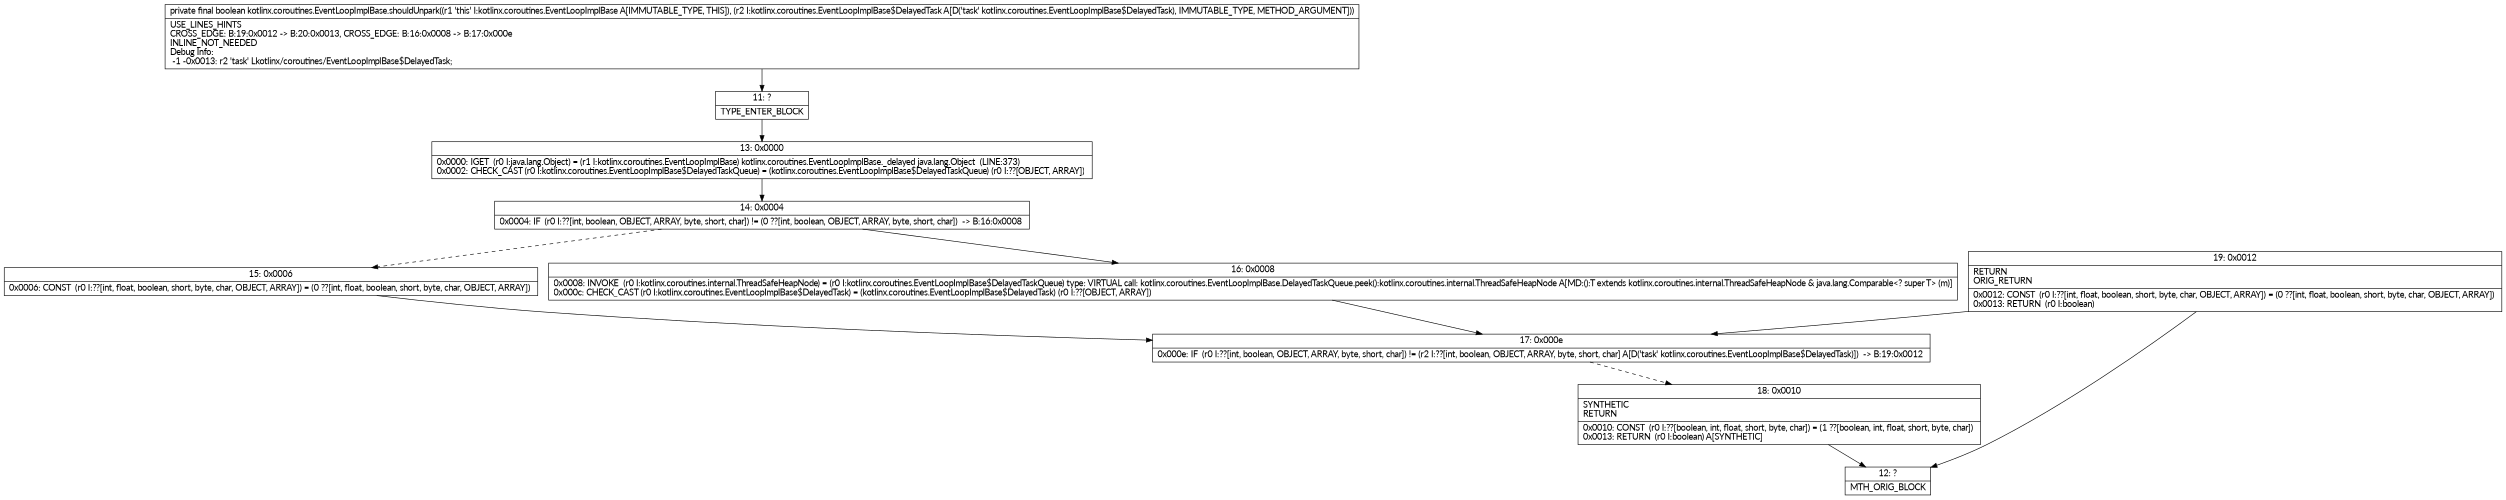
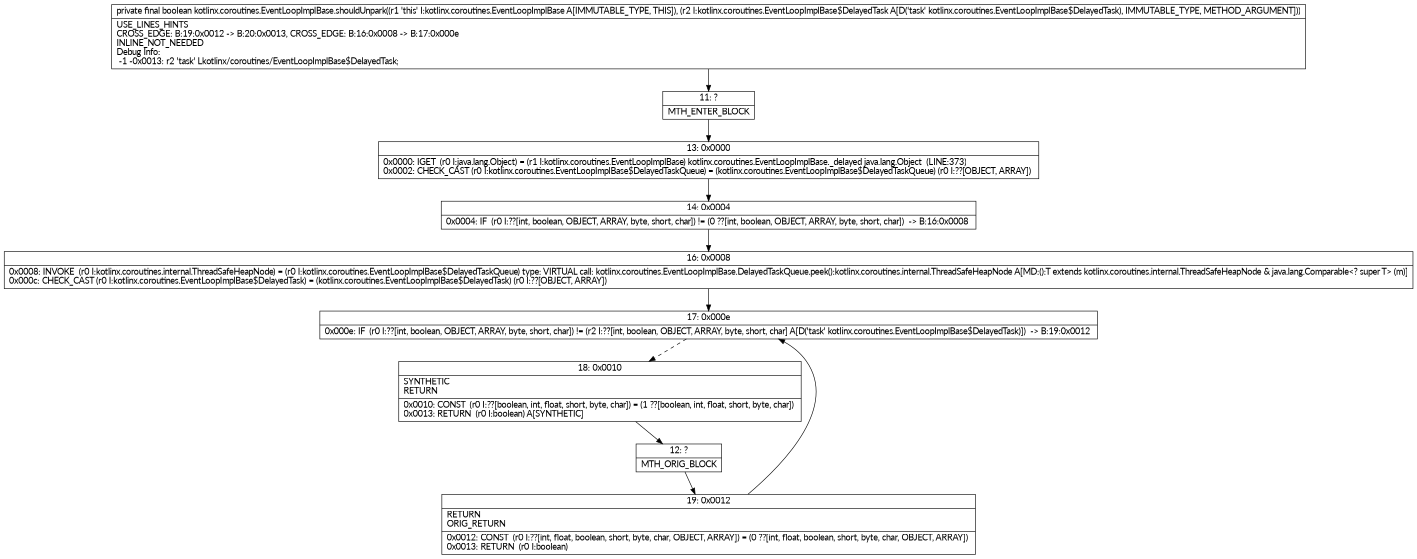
(762, 112) -> (709, 112)
(271, 282) -> none
(2071, 397) -> (689, 480)
